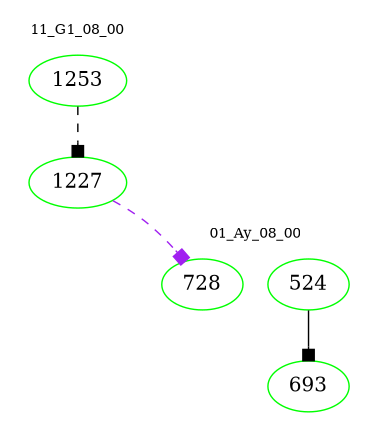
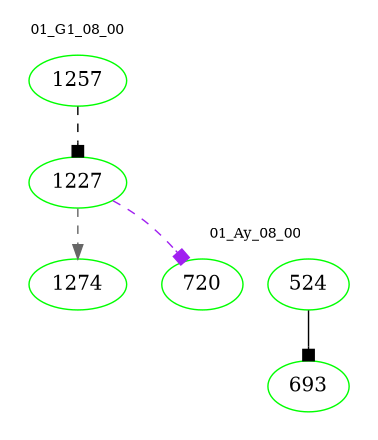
(78, 30) -> (78, 30)
(78, 81) -> (78, 81)
none -> (78, 284)
(202, 284) -> (202, 284)
